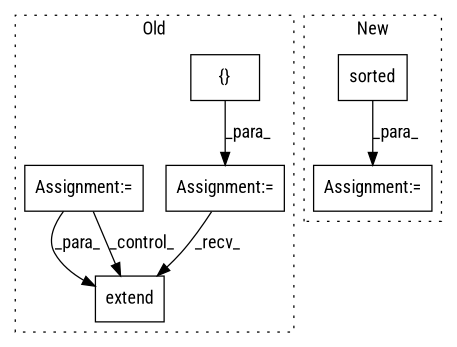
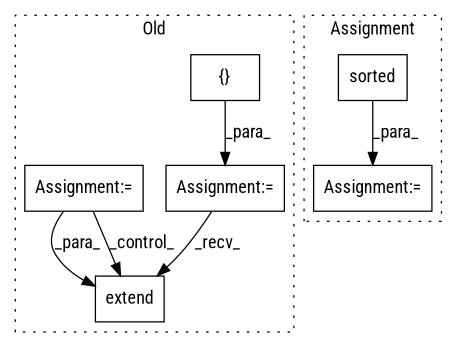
(373, 30) -> (373, 30)
